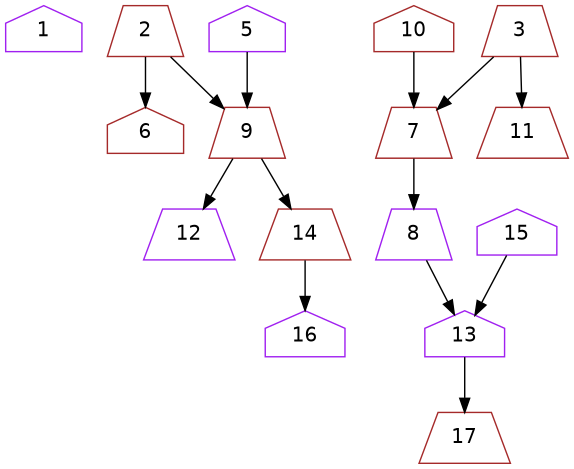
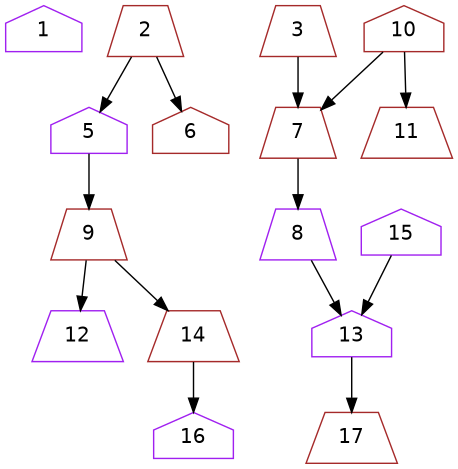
(521, 75) -> (405, 72)
(192, 78) -> (119, 78)
